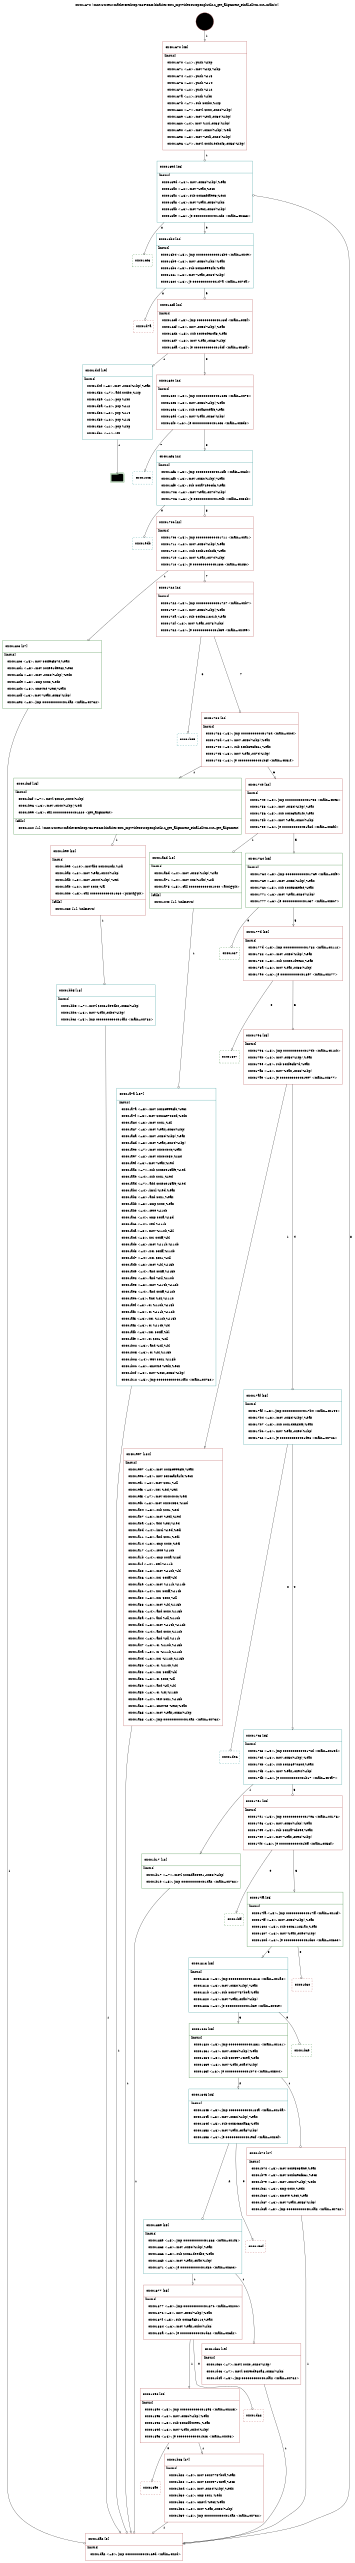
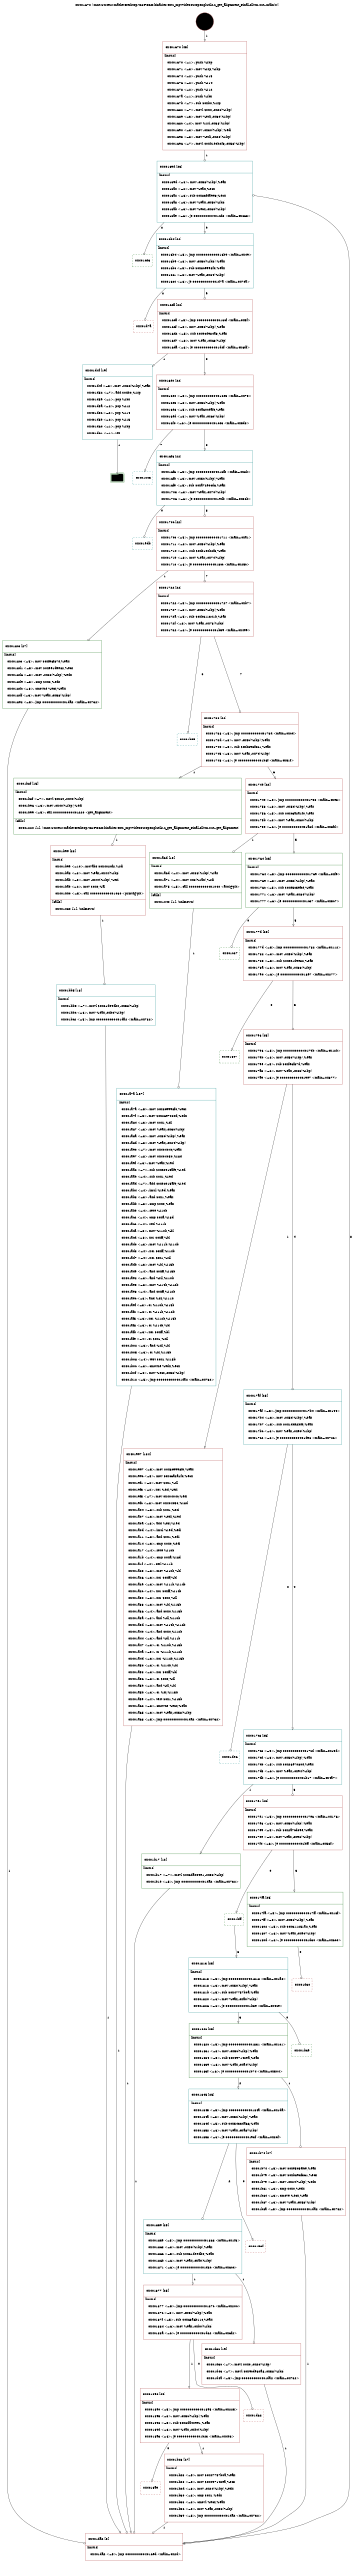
(267, 1951) -> (235, 1941)
